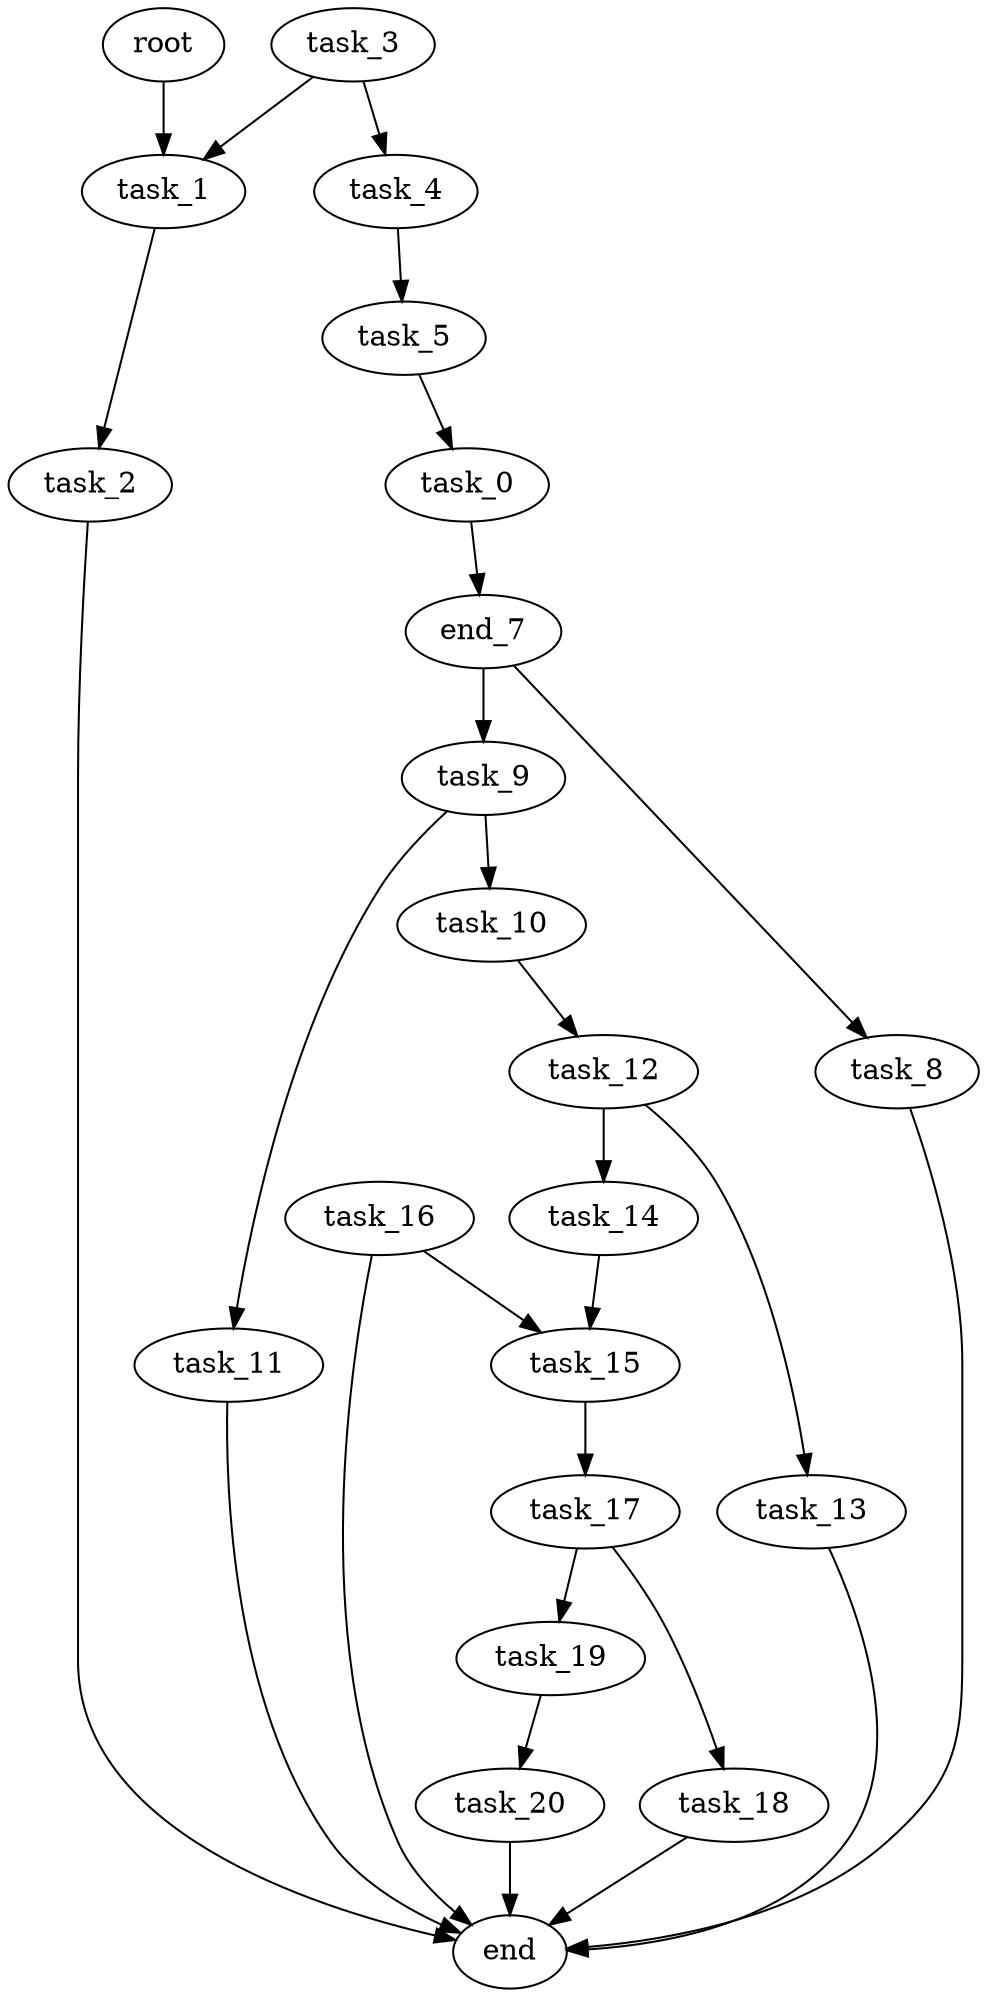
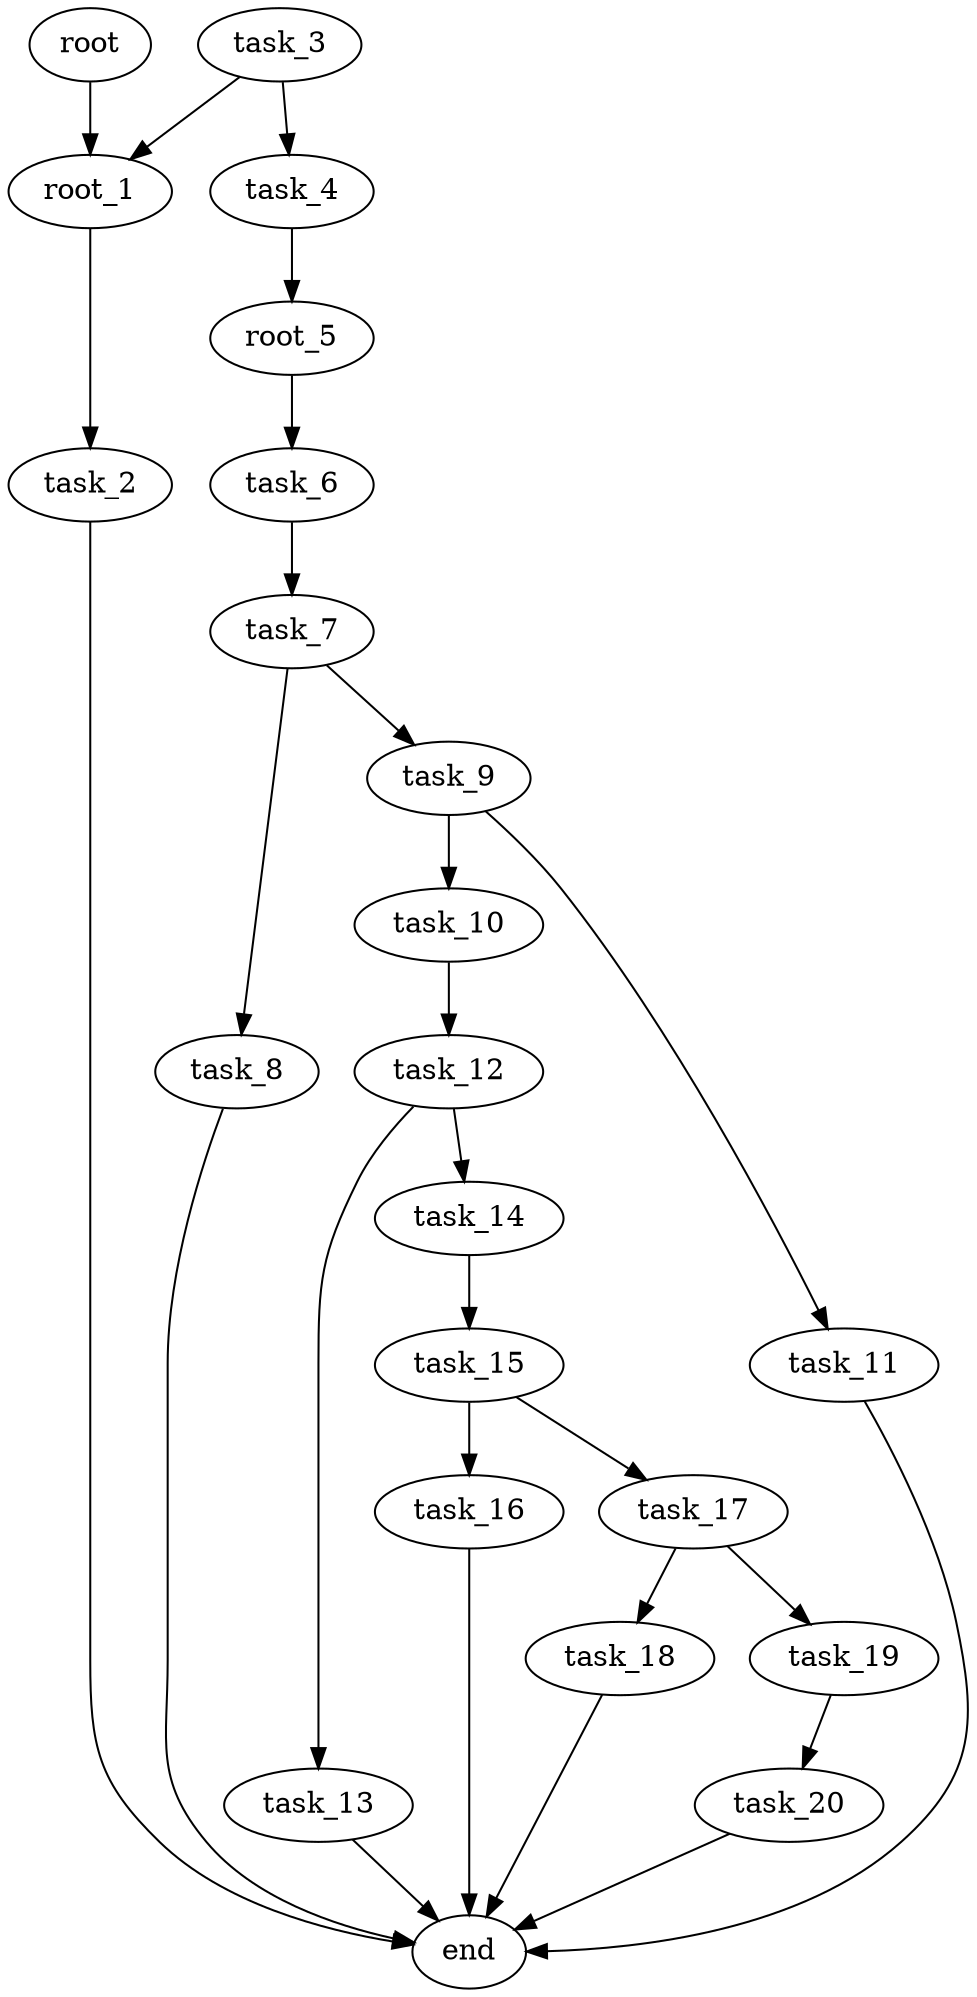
(164, 192) -> (90, 192)
(404, 338) -> (292, 338)
(467, 485) -> (292, 485)
(483, 632) -> (292, 632)
(474, 1286) -> (469, 1428)
